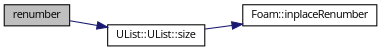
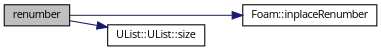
(218, 27) -> (151, 15)
